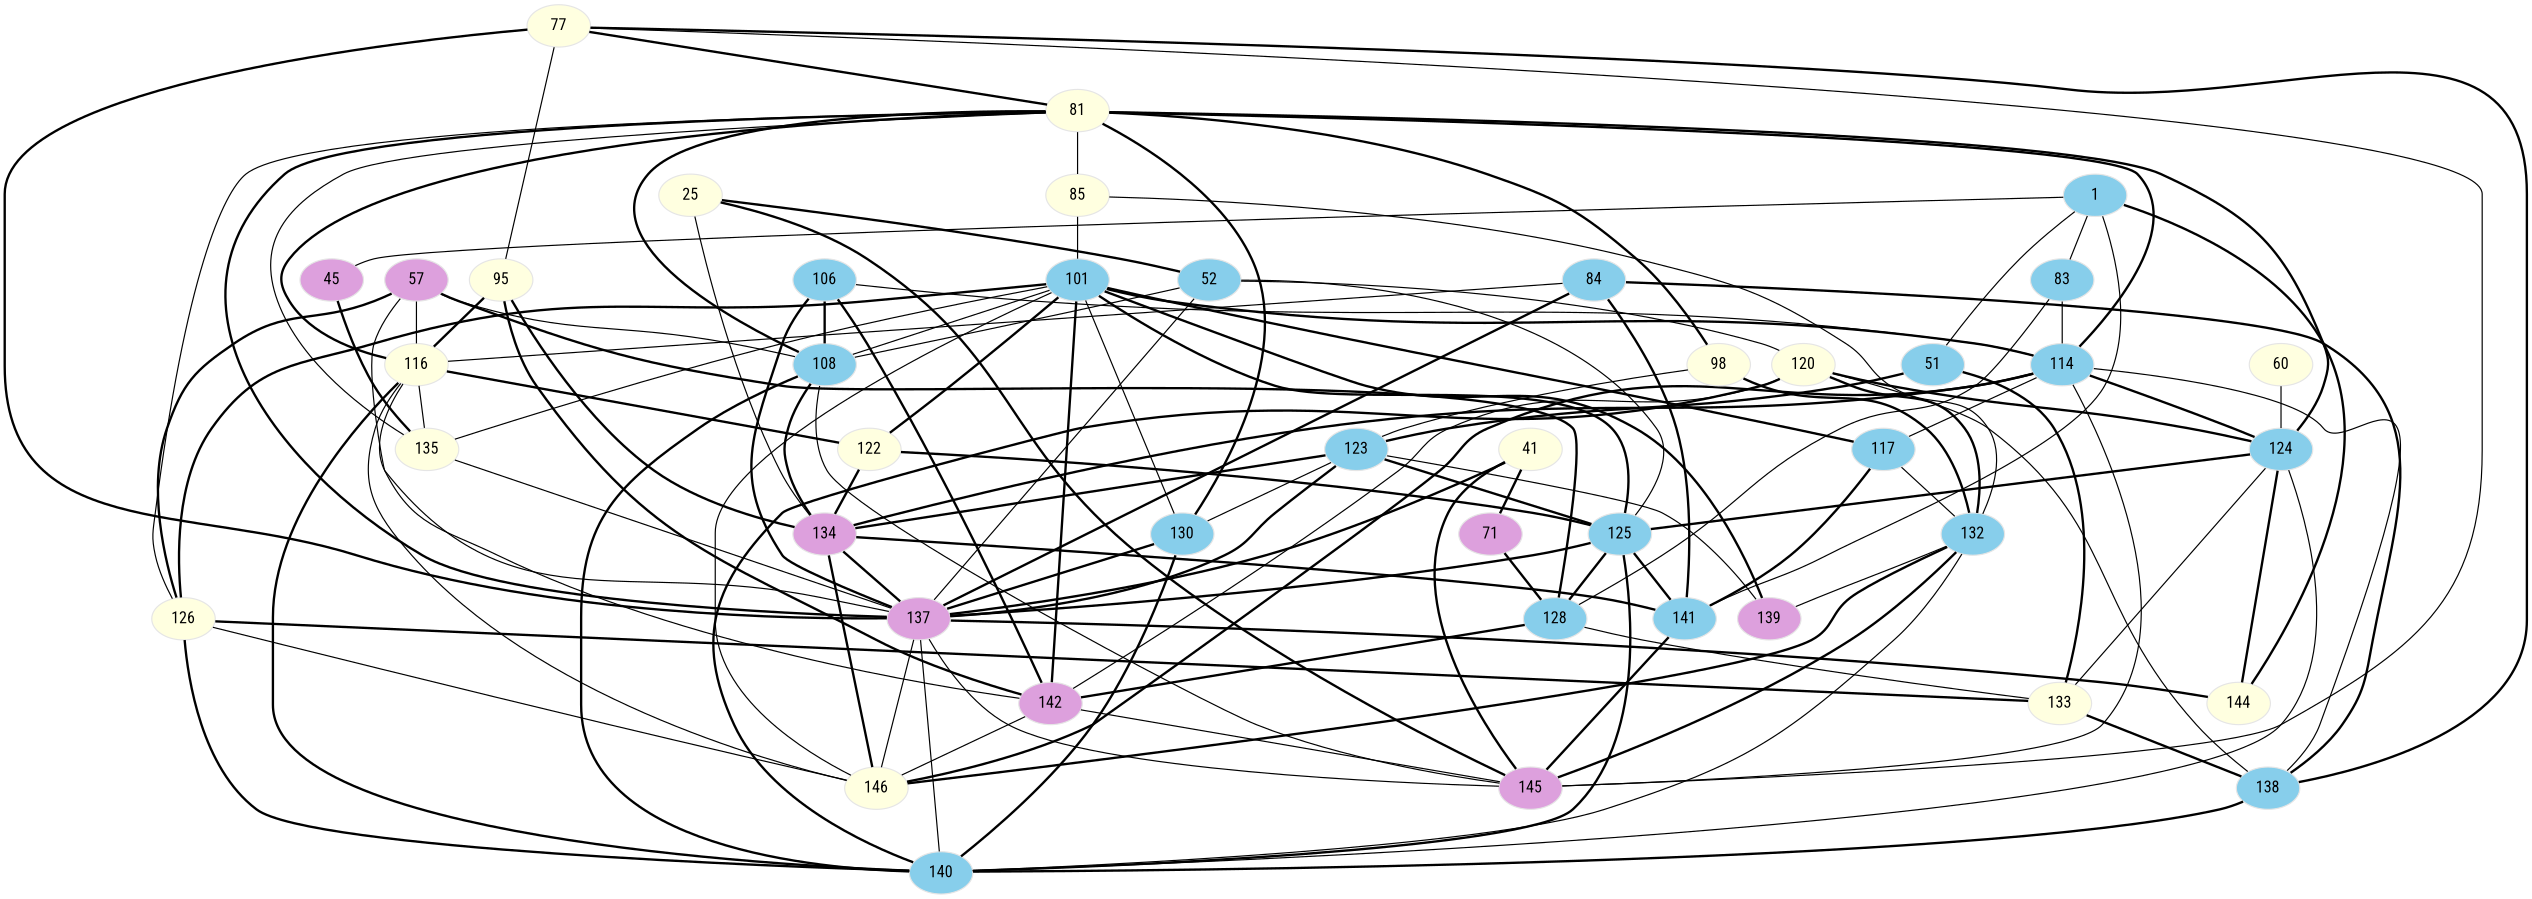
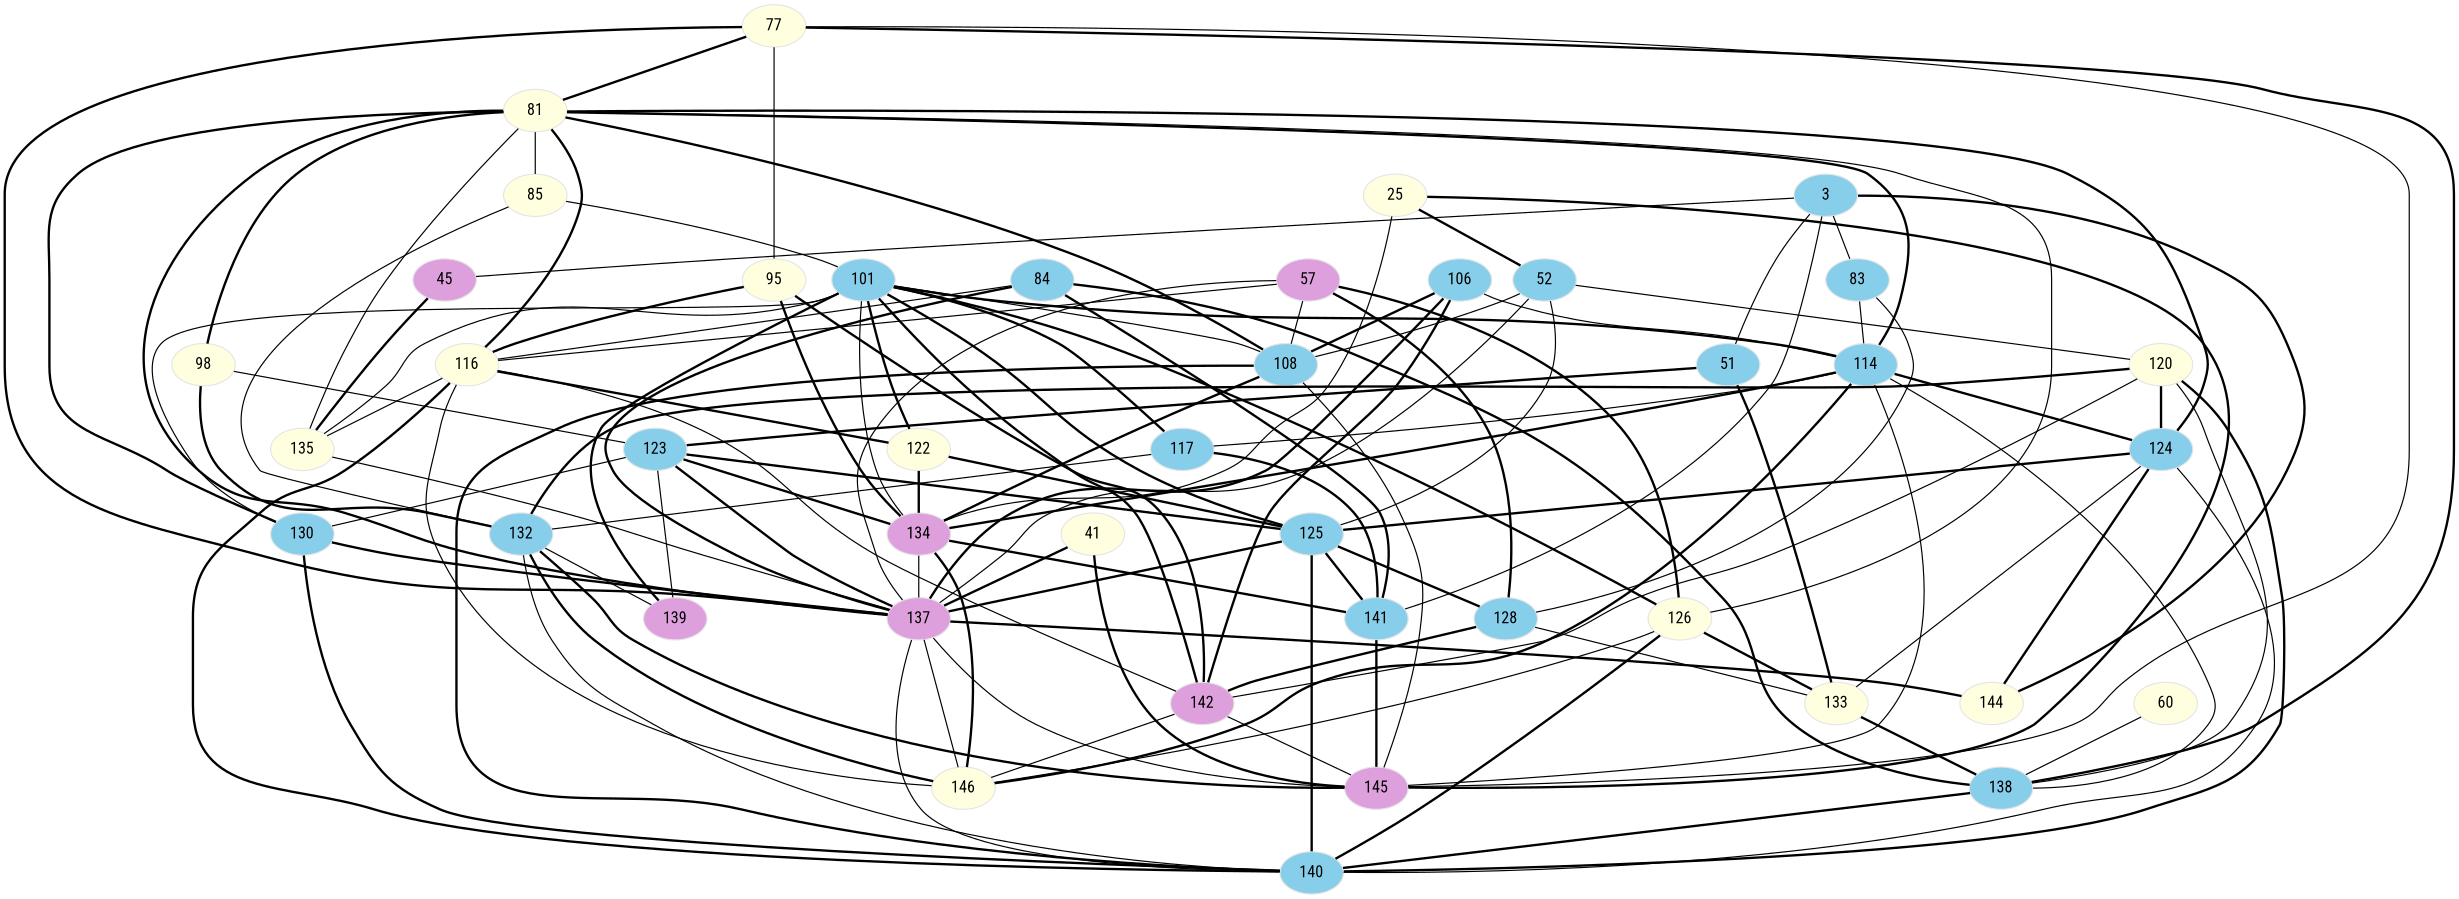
(2095, 195) -> (1826, 195)
(2281, 411) -> (2083, 746)
(743, 481) -> (864, 413)
(1490, 534) -> none
(872, 576) -> (919, 568)
